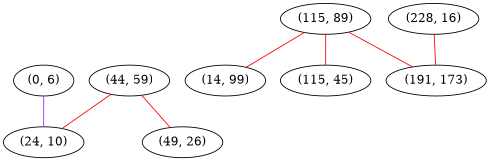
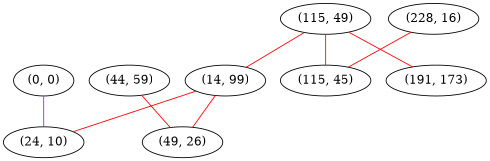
(326, 19) -> (326, 19)
(435, 50) -> (375, 52)
(44, 81) -> (44, 81)
(87, 111) -> (135, 111)
none -> (204, 111)
